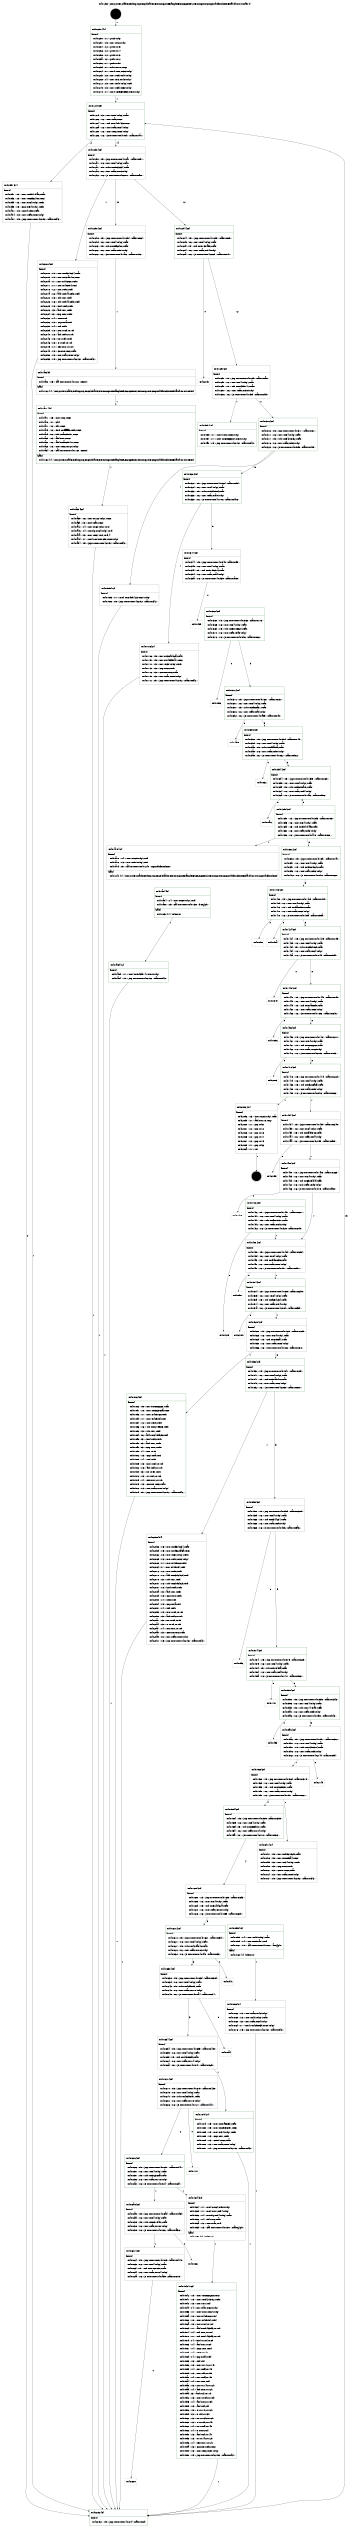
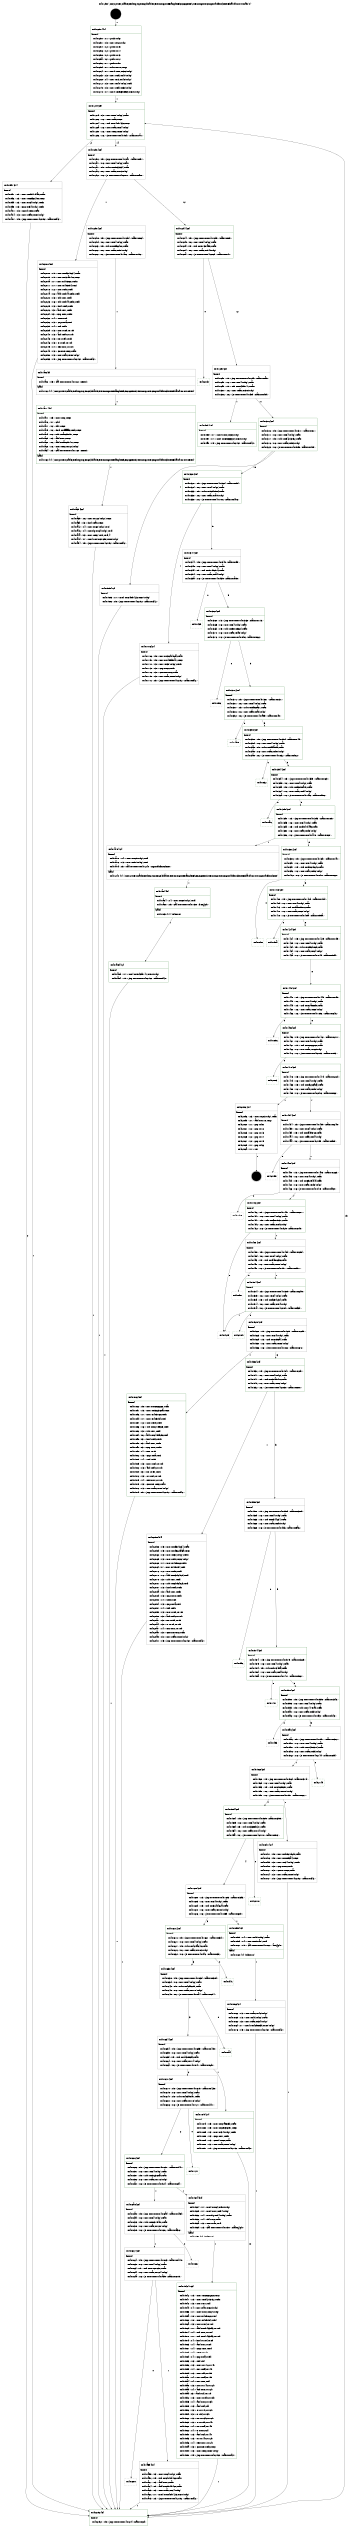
(116, 202) -> none
none -> (223, 594)
(303, 803) -> (300, 802)
none -> (187, 883)
(264, 927) -> (258, 902)
(273, 1001) -> none
(311, 1060) -> none
(312, 1217) -> (293, 1196)
(276, 1315) -> (232, 1318)
none -> (254, 1901)
none -> (235, 1921)
none -> (187, 2072)
(250, 2244) -> (250, 2244)
none -> (287, 2257)
none -> (169, 2482)
